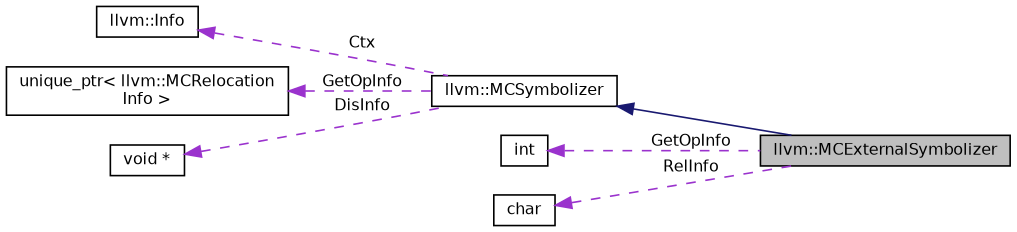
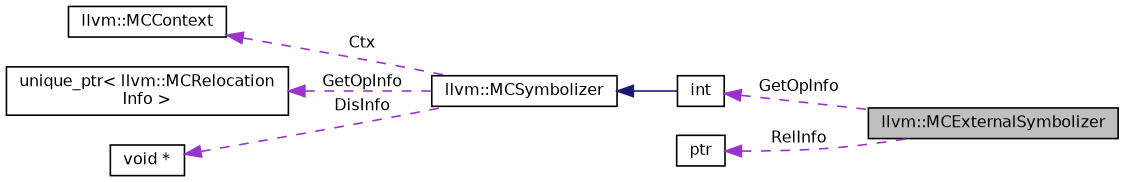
(147, 22) -> (147, 22)
(712, 122) -> (655, 91)
(524, 210) -> (701, 151)
